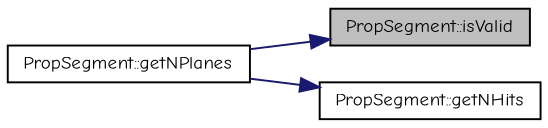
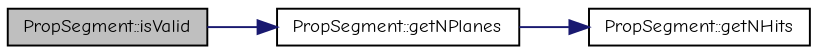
(280, 45) -> (232, 27)
